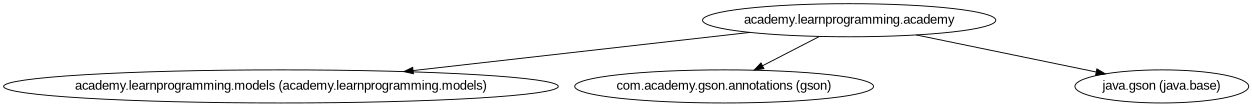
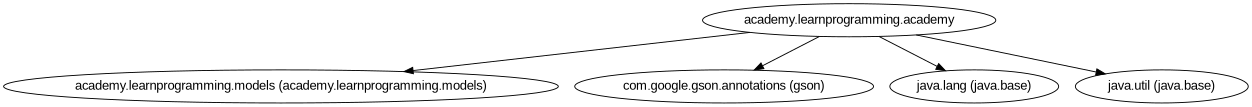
(724, 86) -> (724, 86)
none -> (974, 86)
(1162, 86) -> (1162, 86)
